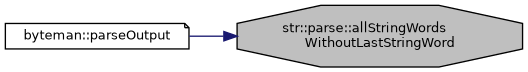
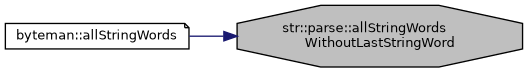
(97, 36) -> (97, 36)
